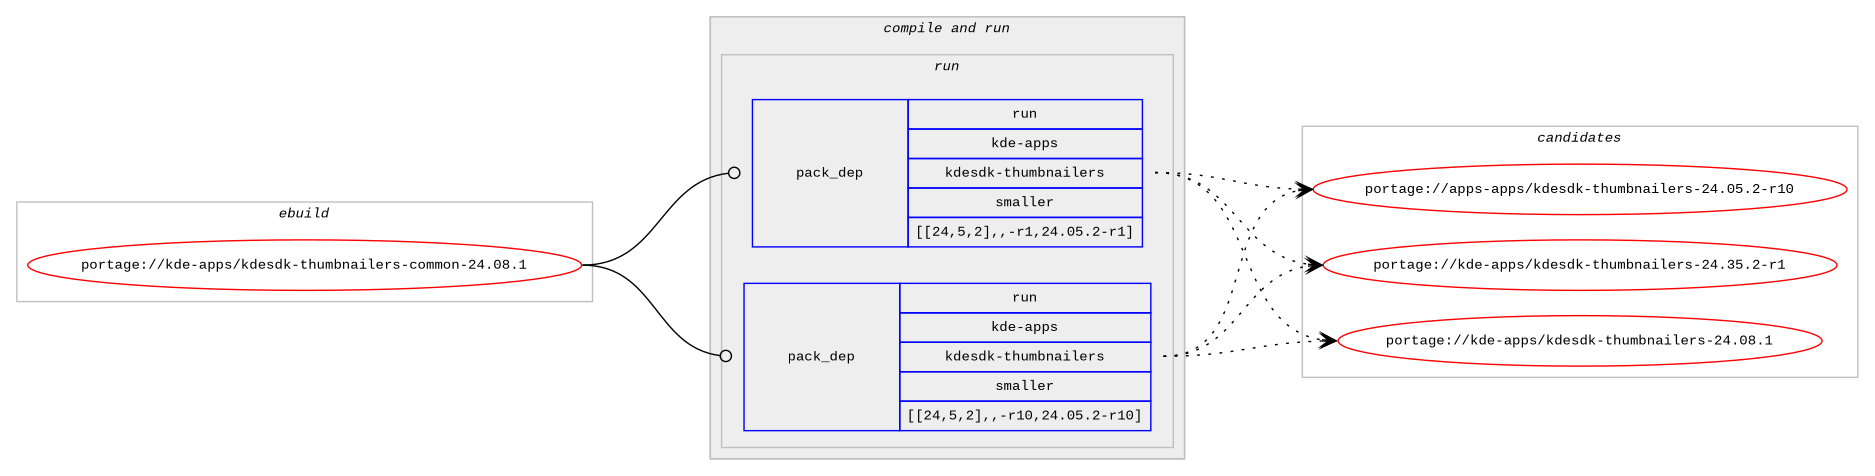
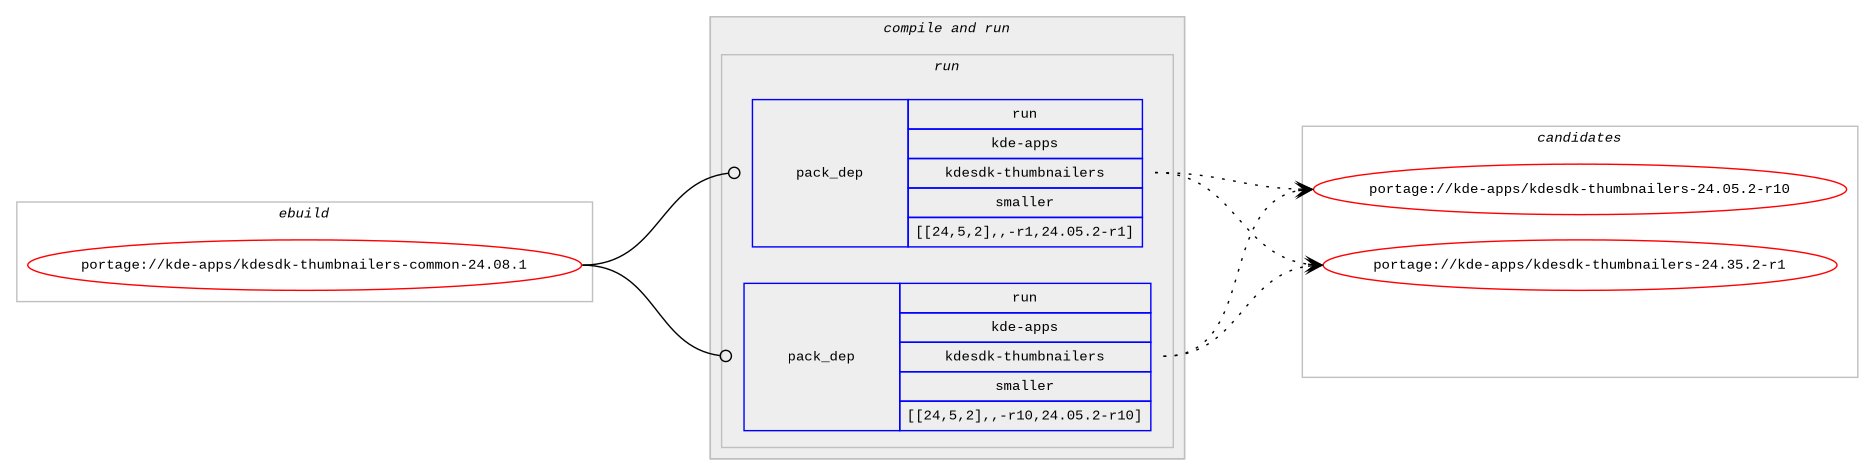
(1580, 189) -> (1580, 189)
(1580, 341) -> none
